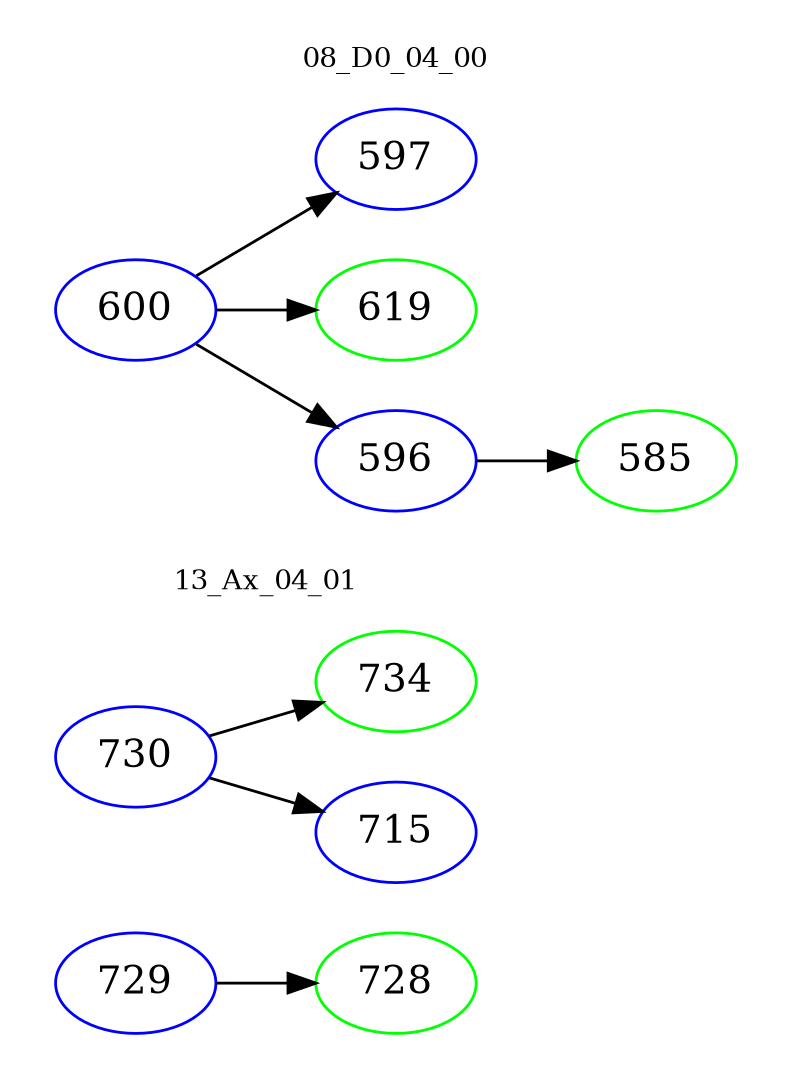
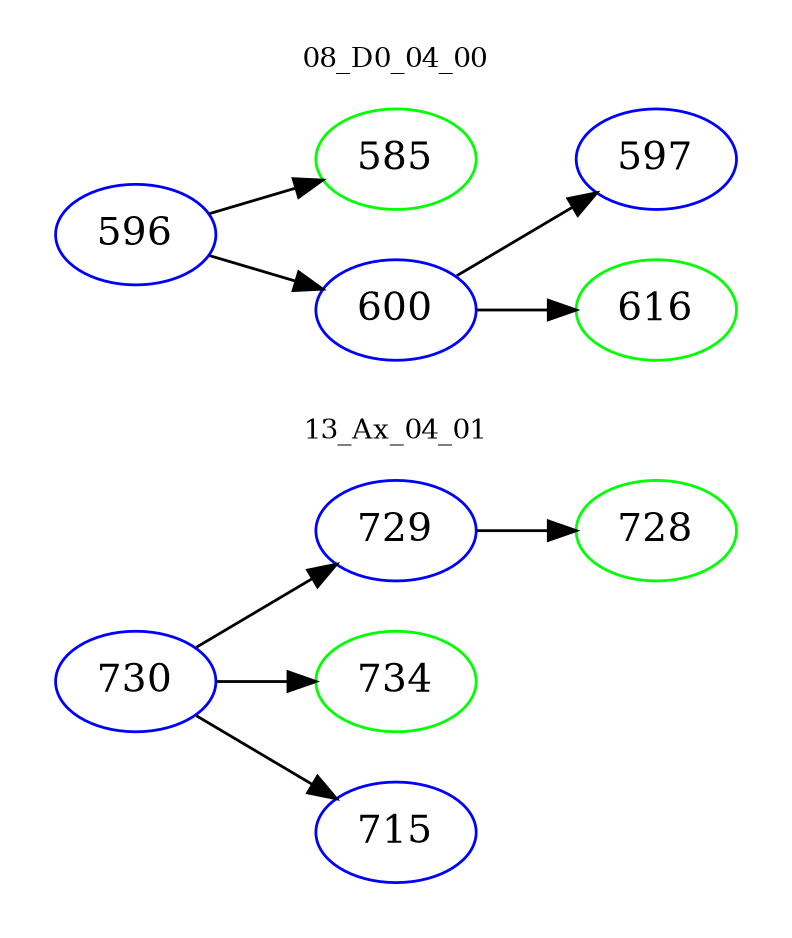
(396, 310) -> (656, 310)
(254, 378) -> (252, 268)
none -> (254, 613)
